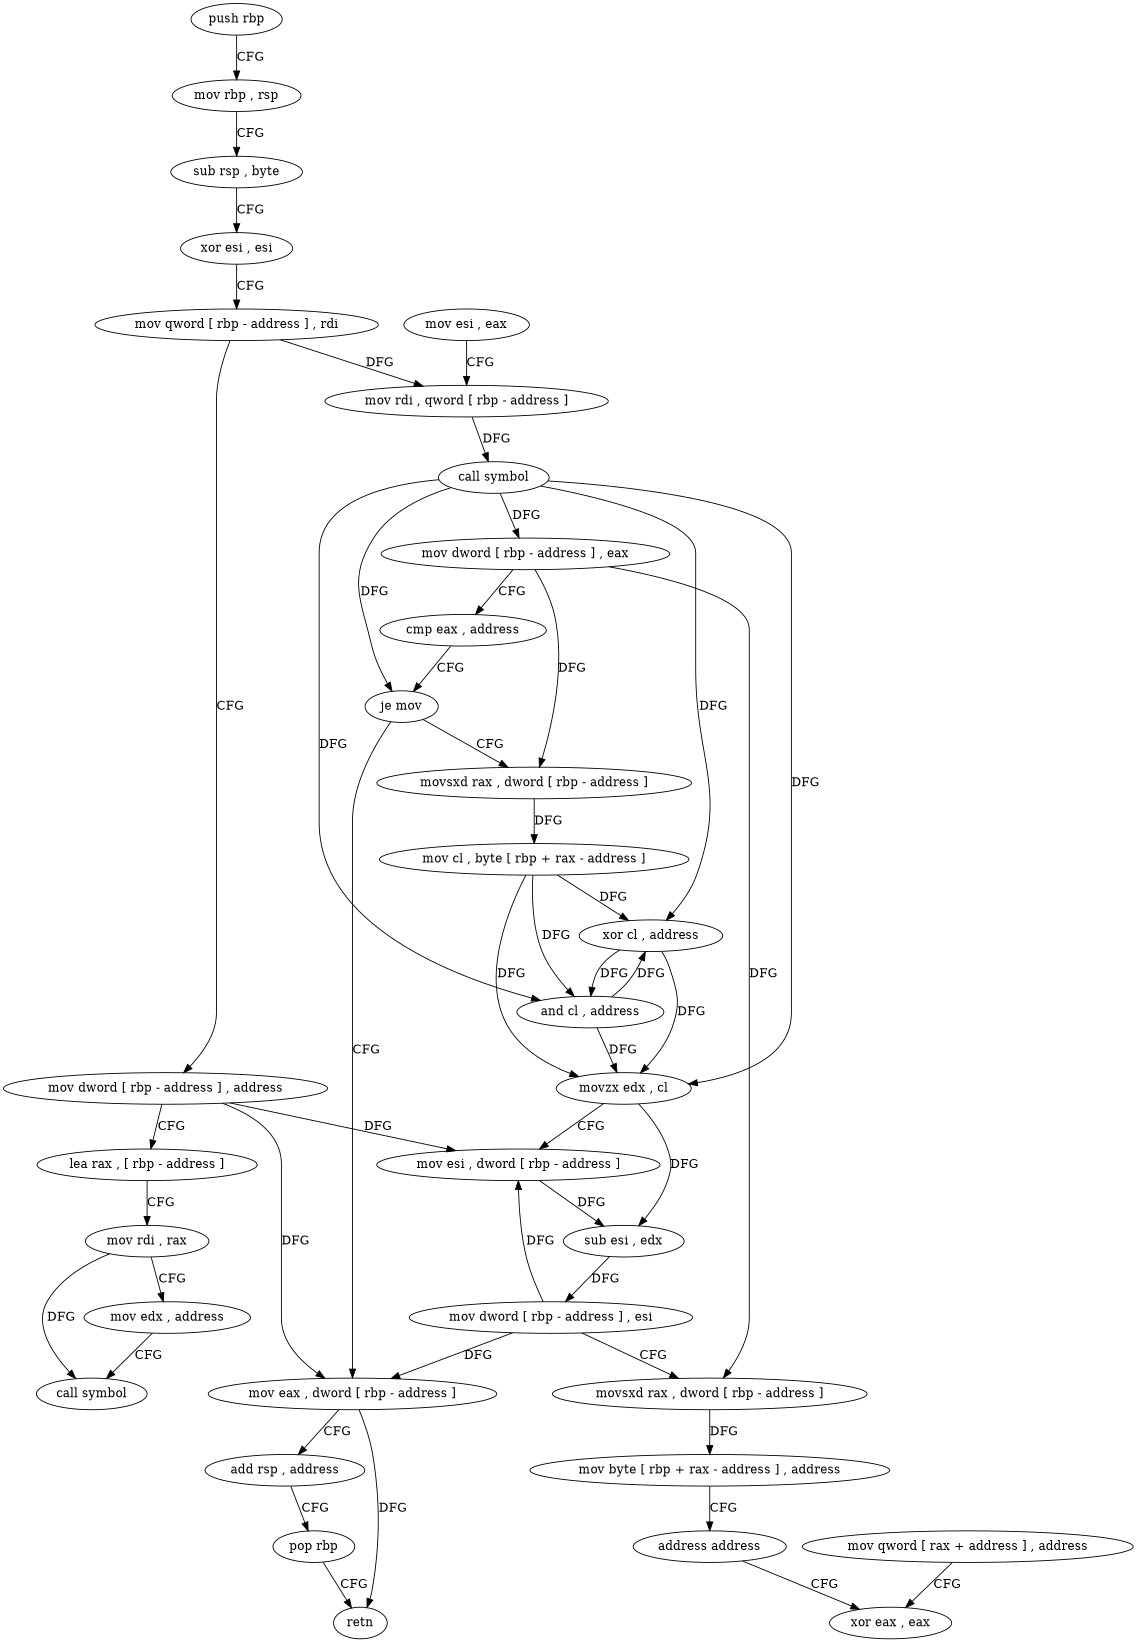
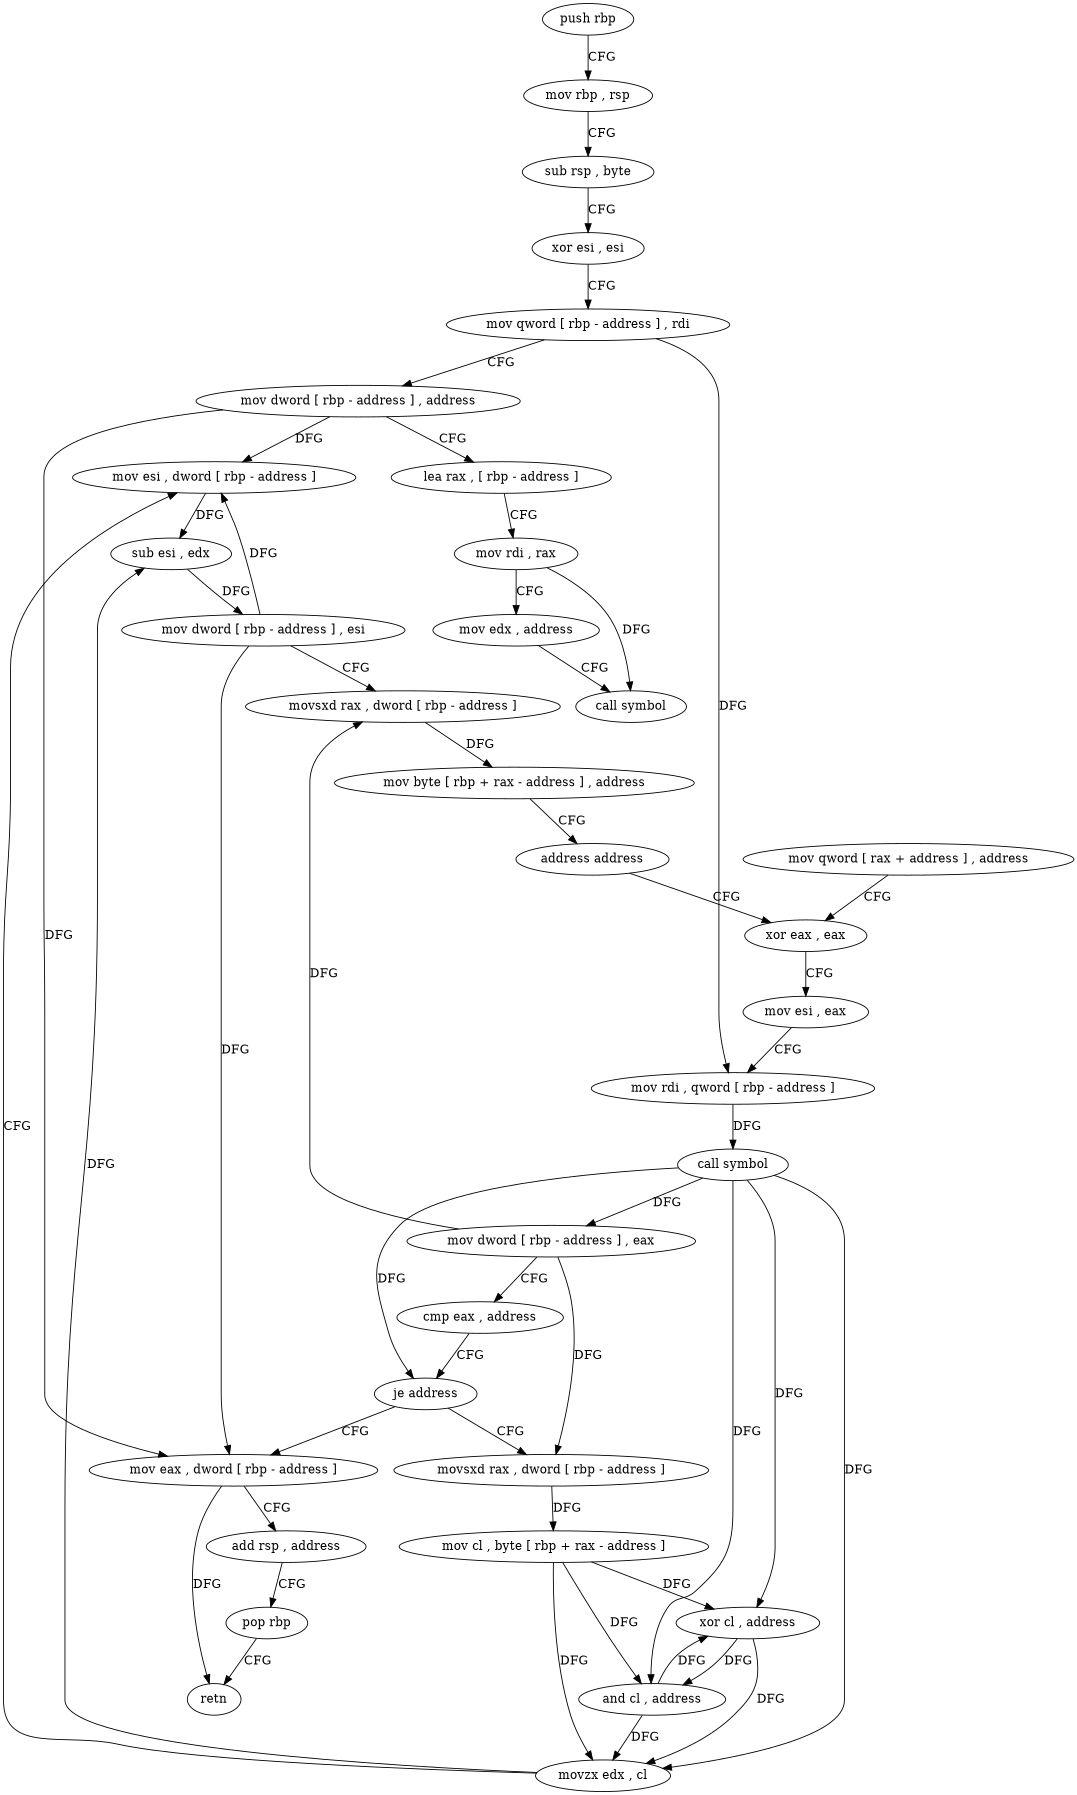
(402, 707) -> (426, 1394)
none -> (806, 969)
